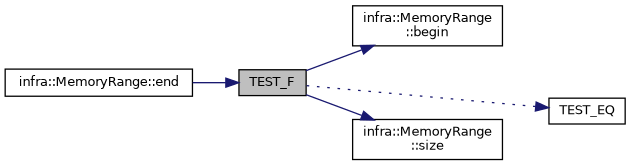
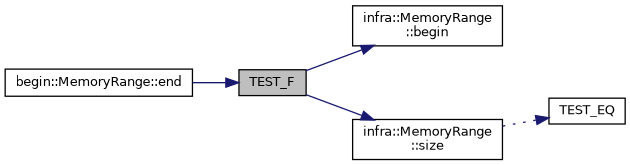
(99, 83) -> (99, 83)
(421, 96) -> (519, 123)
